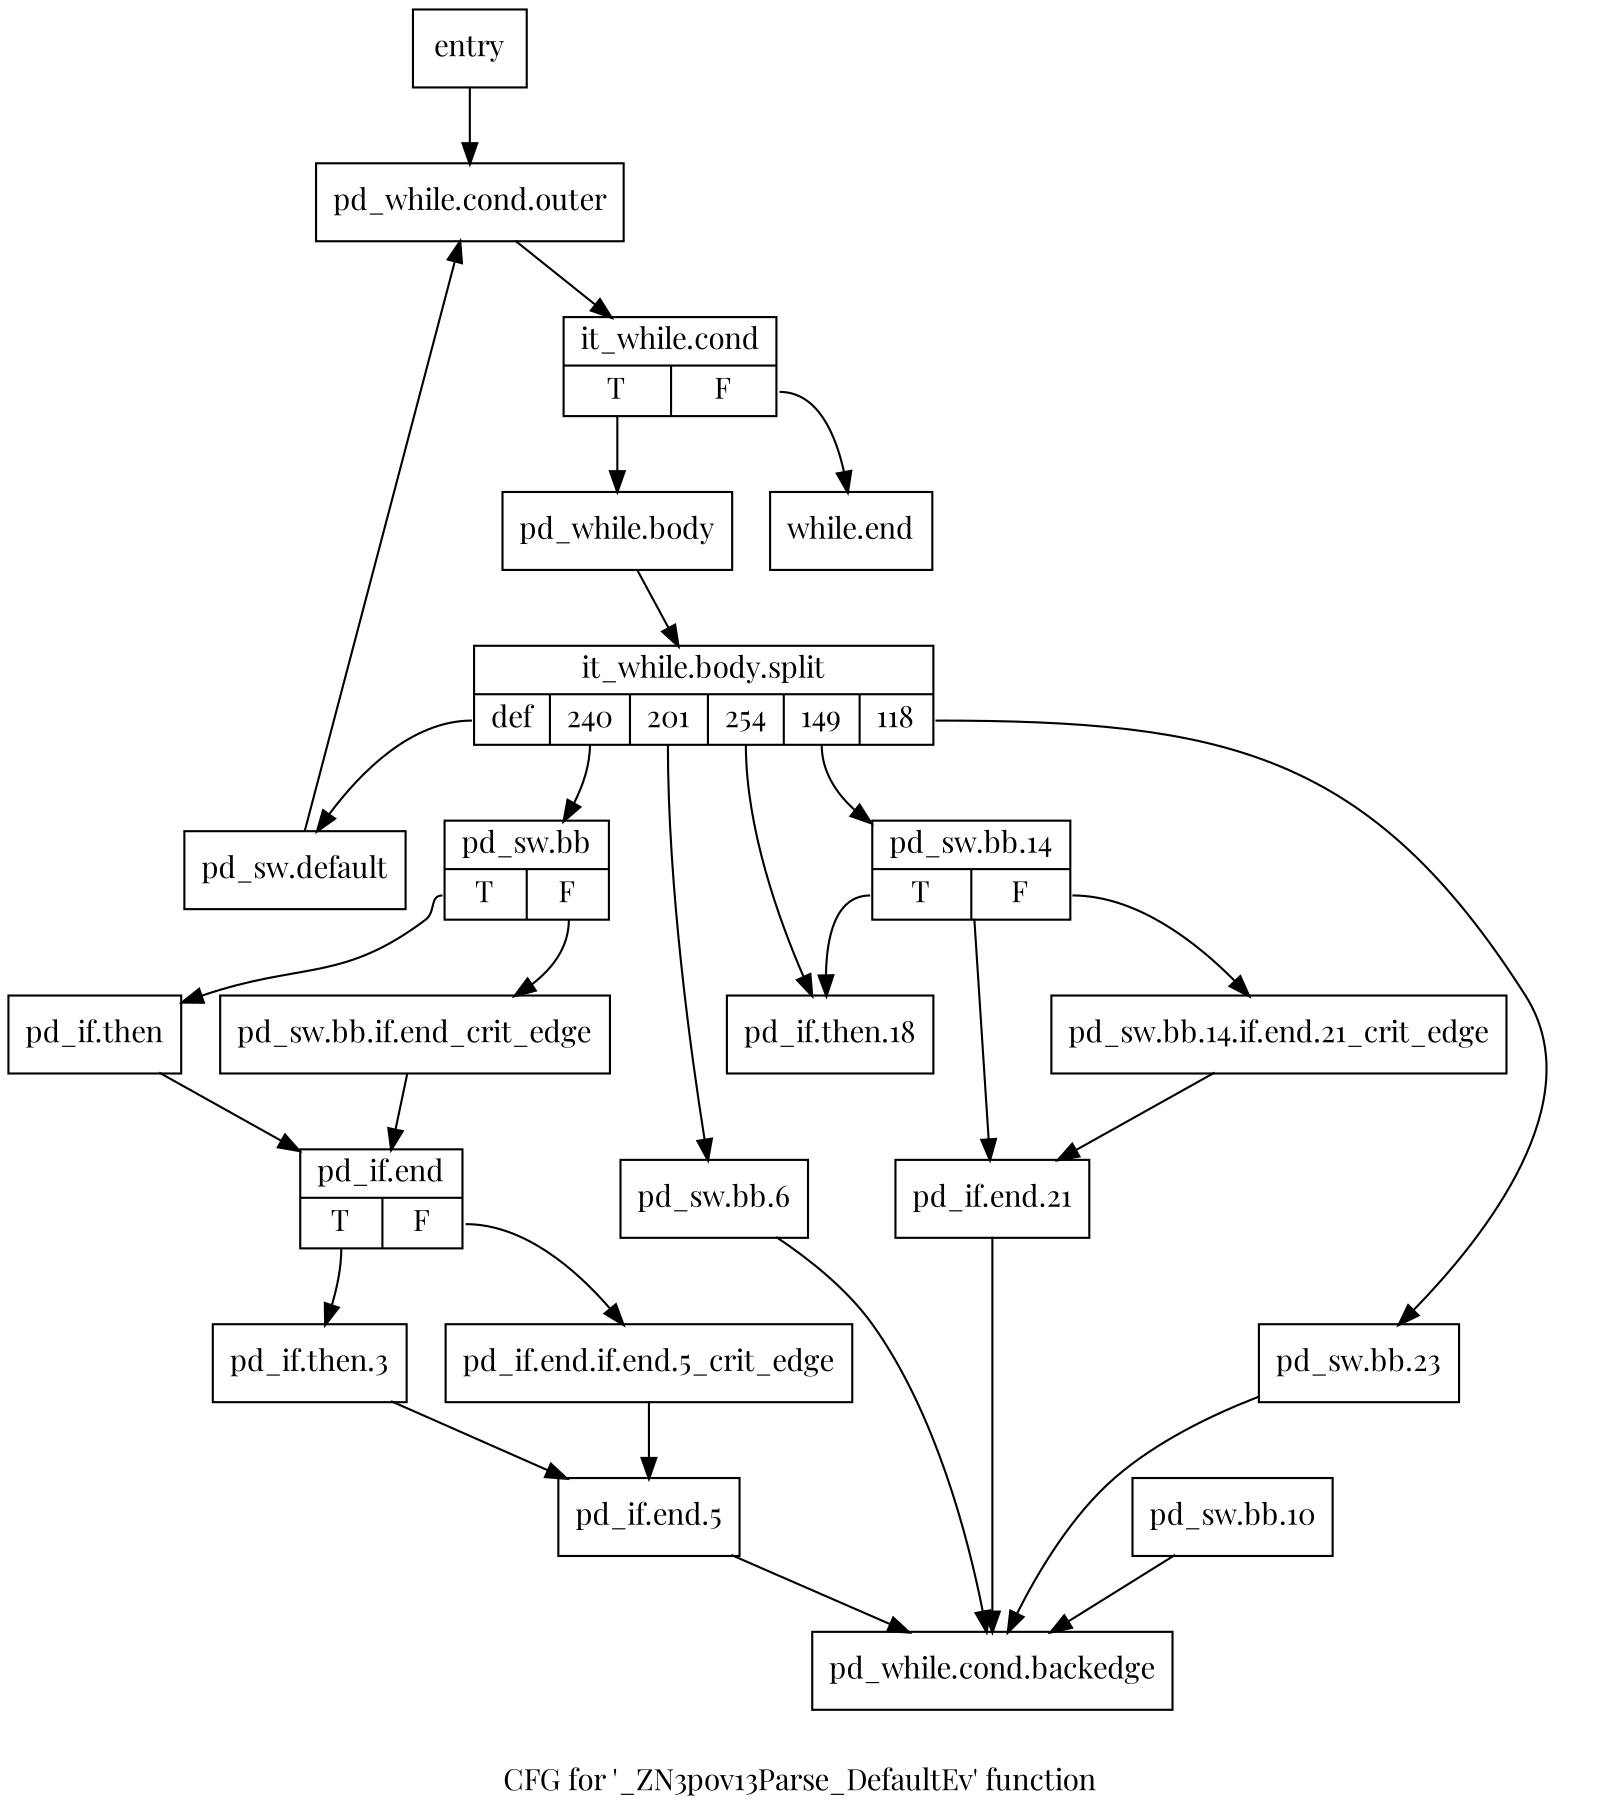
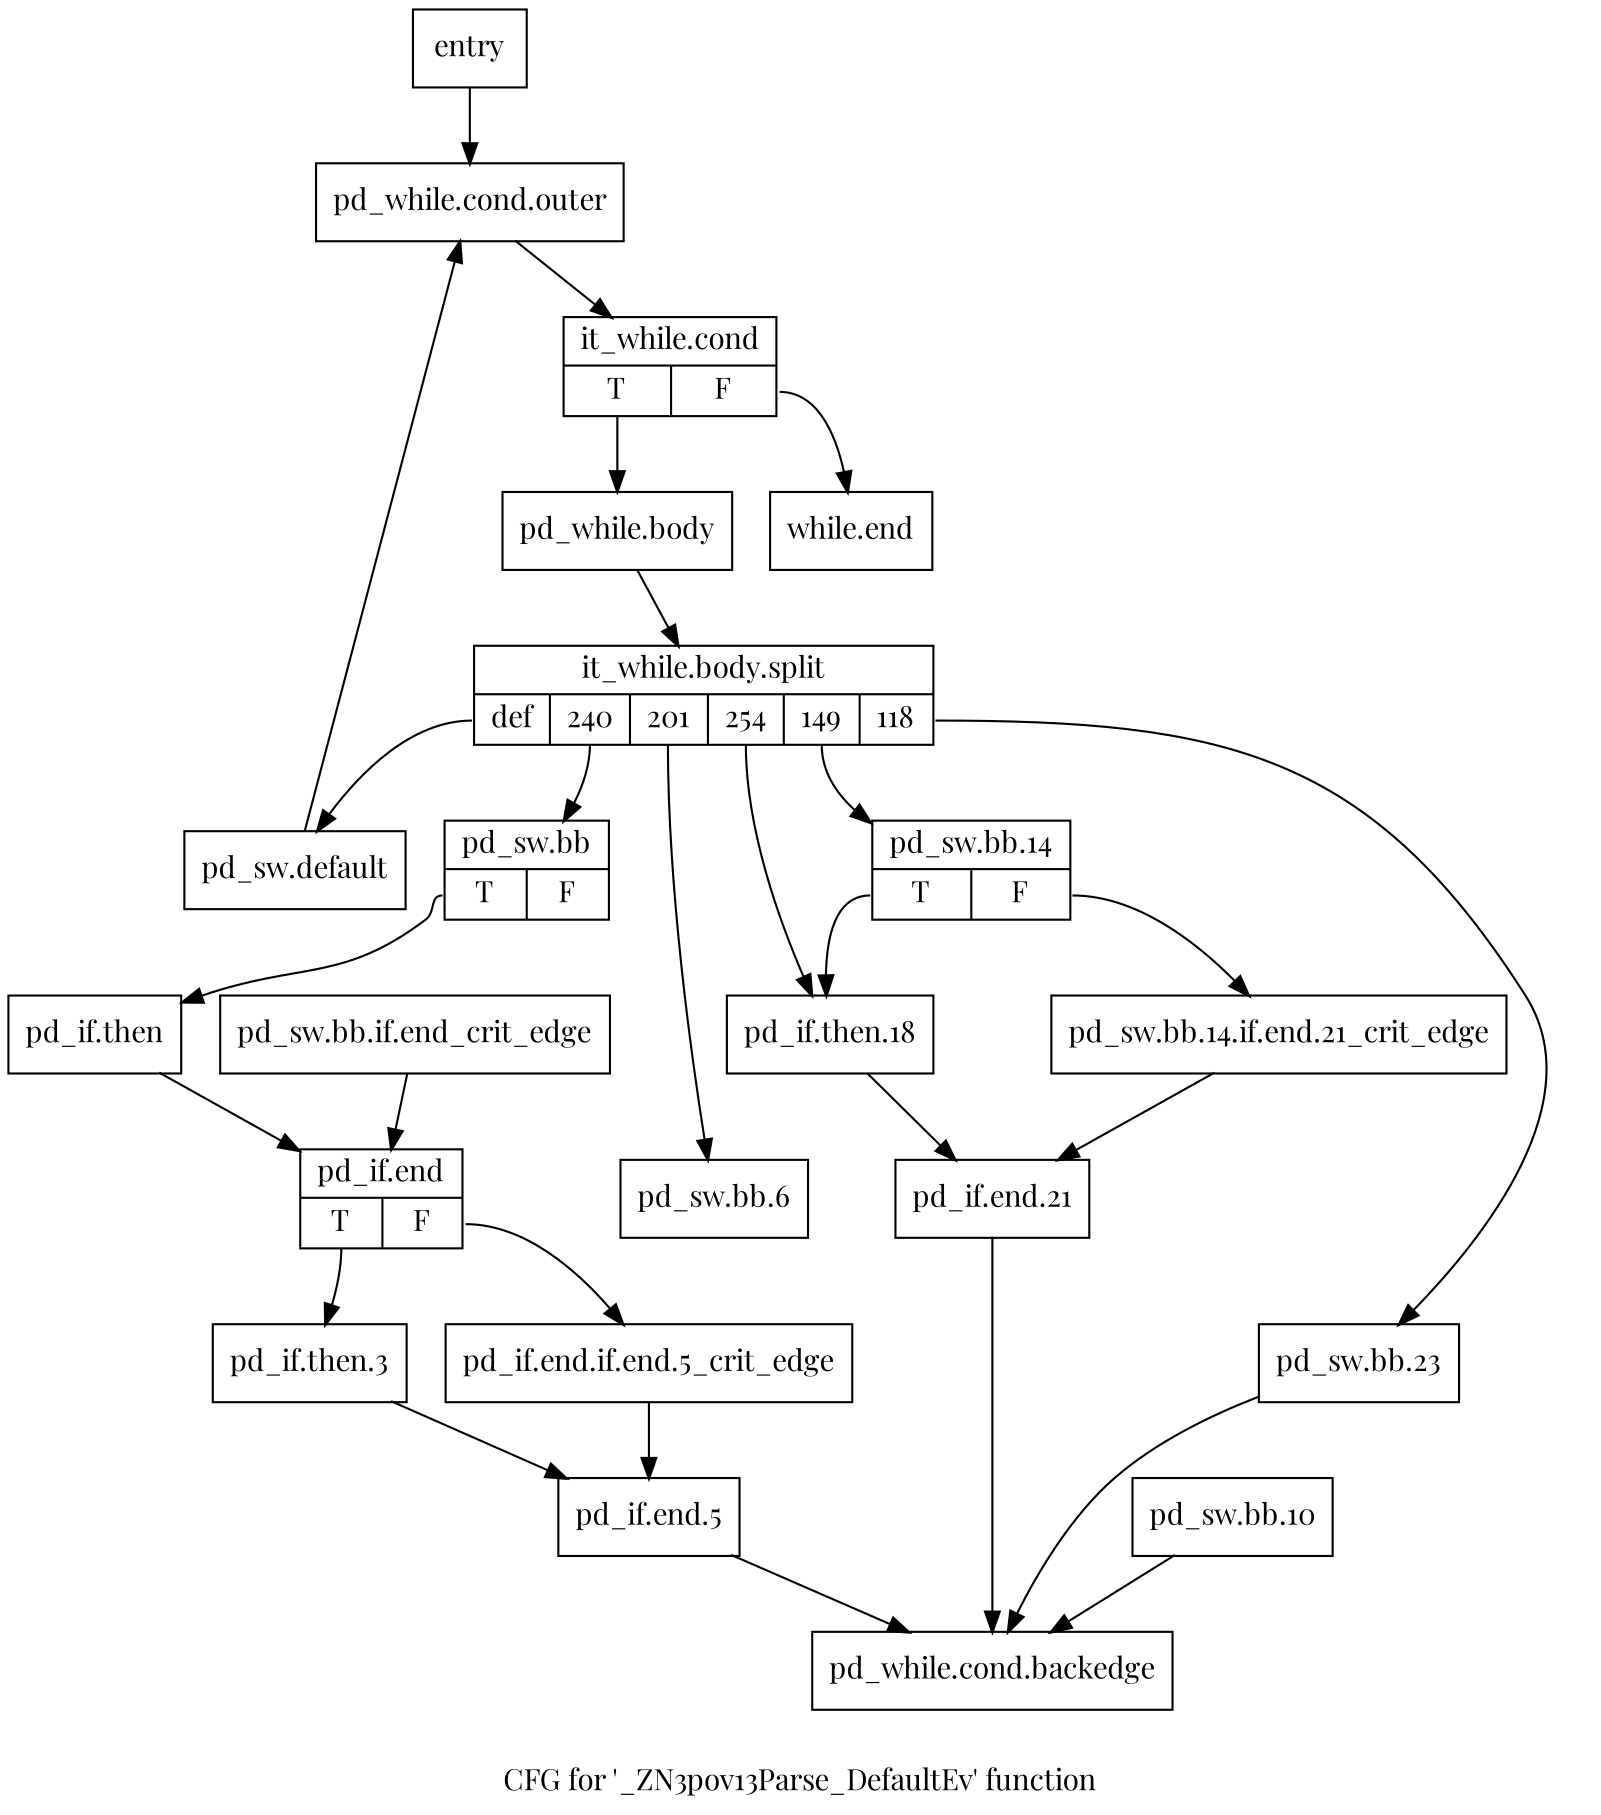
(558, 956) -> none
(981, 1029) -> (904, 1109)
(917, 1402) -> none
